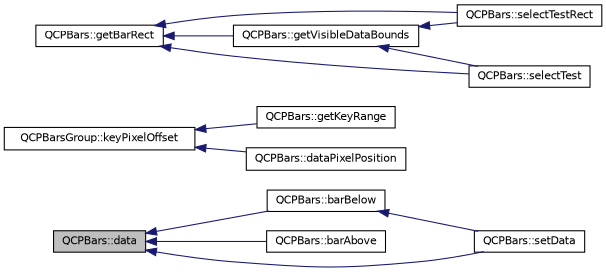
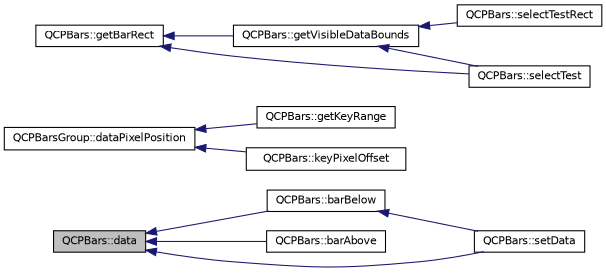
(311, 12) -> none
(100, 139) -> (100, 139)
(326, 159) -> (326, 159)
